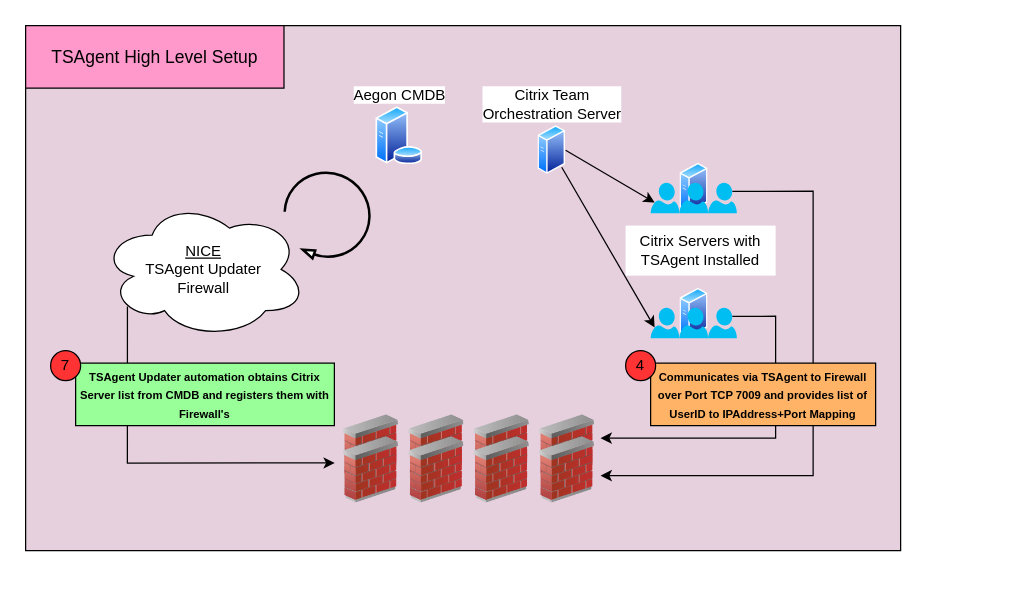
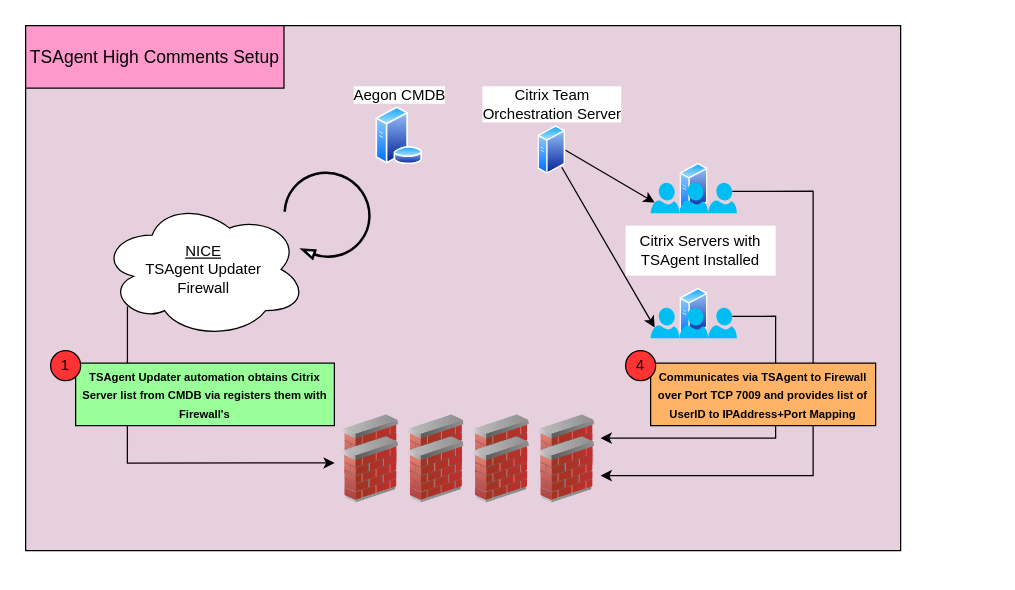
(155, 57) -> (155, 57)
(66, 366) -> (66, 366)
(205, 394) -> (205, 394)
